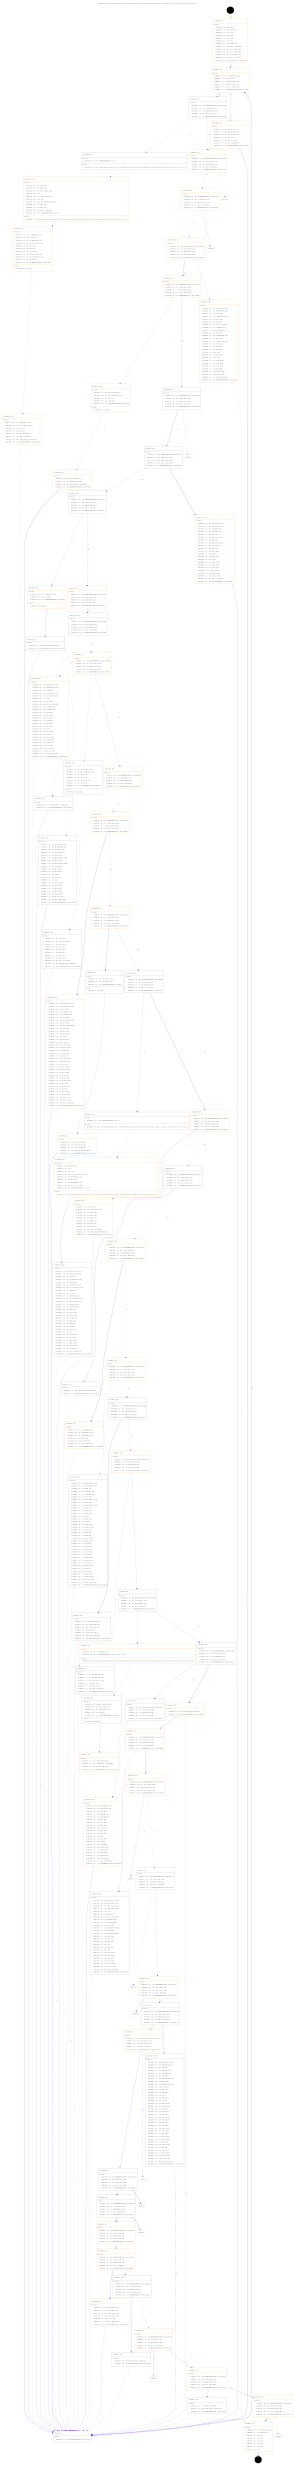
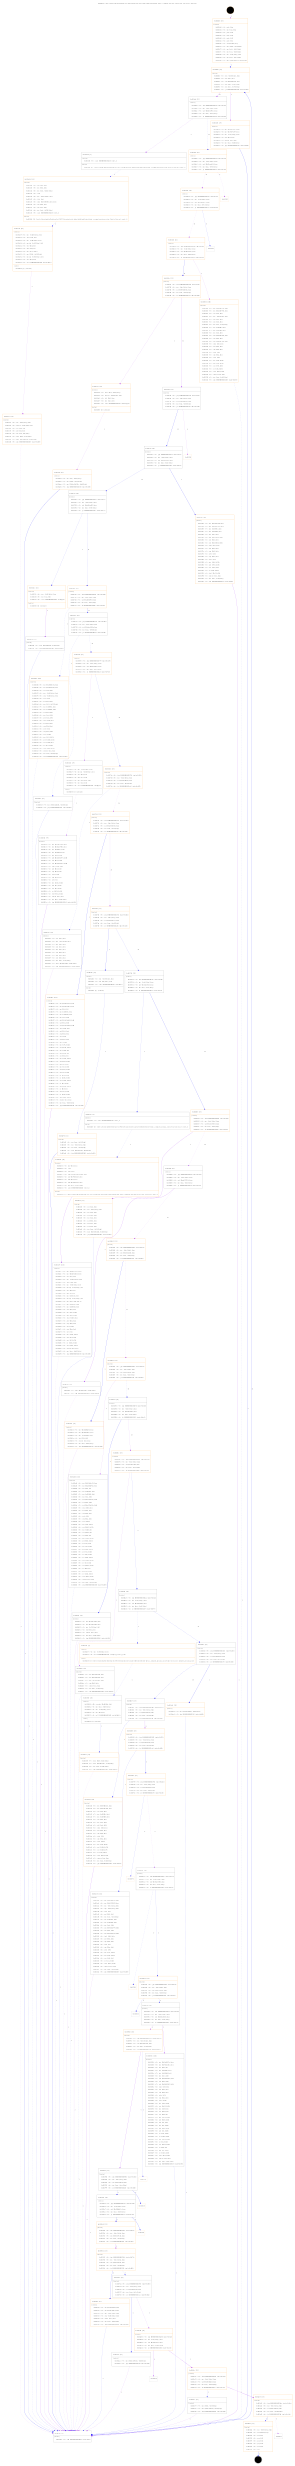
(168, 1722) -> (145, 1724)
